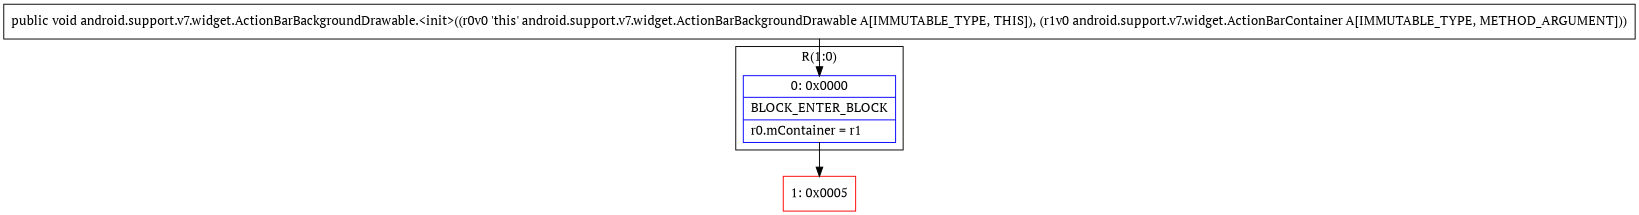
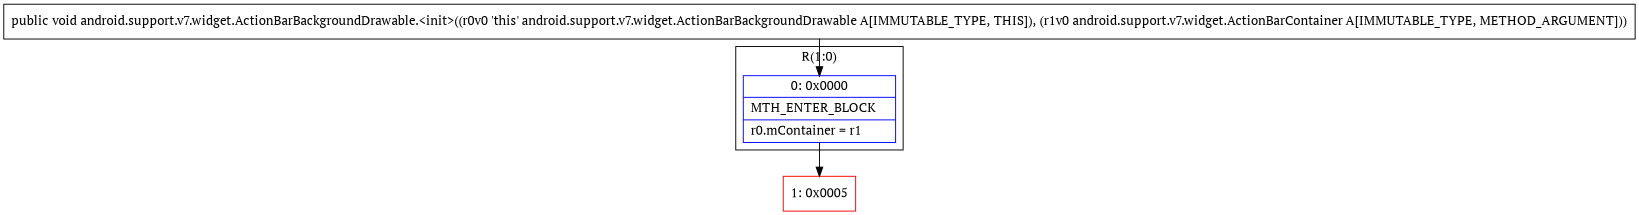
(819, 108) -> (813, 108)
